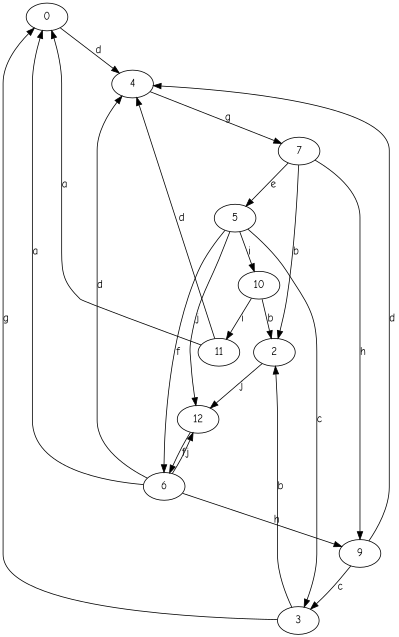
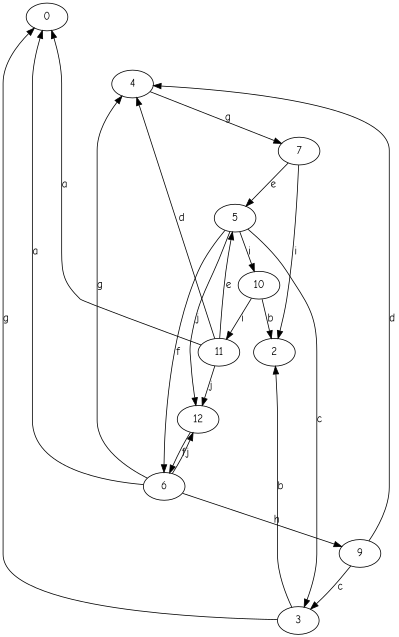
(87, 48) -> none
(296, 252) -> (296, 252)
(100, 285) -> (100, 285)
none -> (224, 289)
(360, 337) -> none
(239, 383) -> (210, 382)
